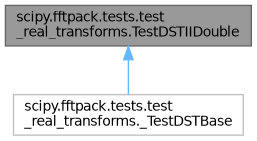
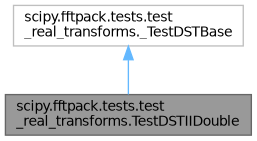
(128, 77) -> (128, 77)
